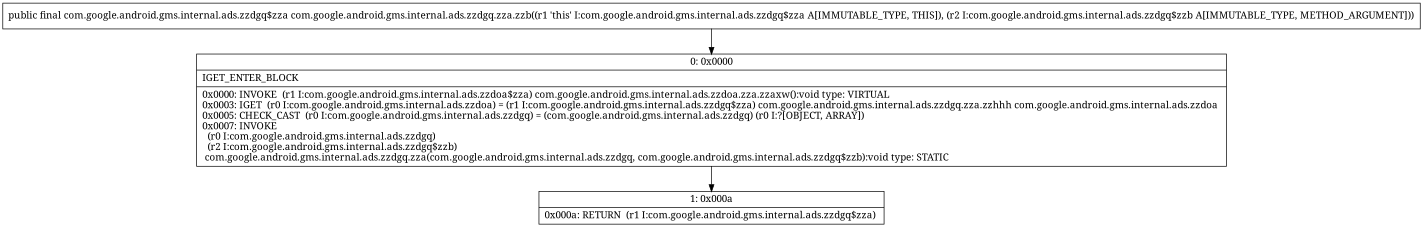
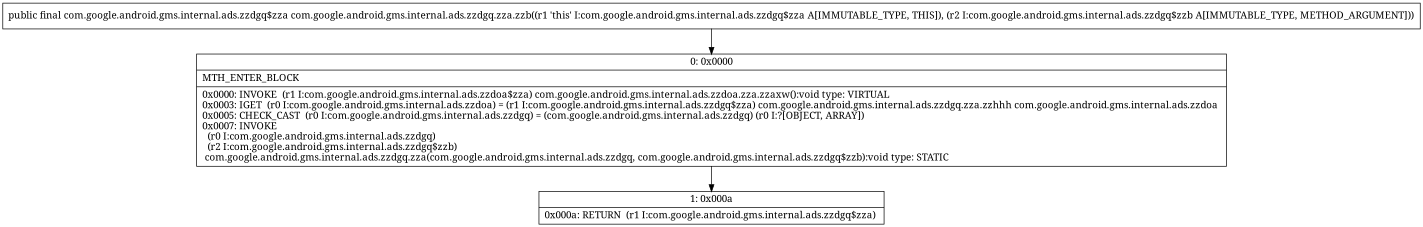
(251, 78) -> (251, 78)
